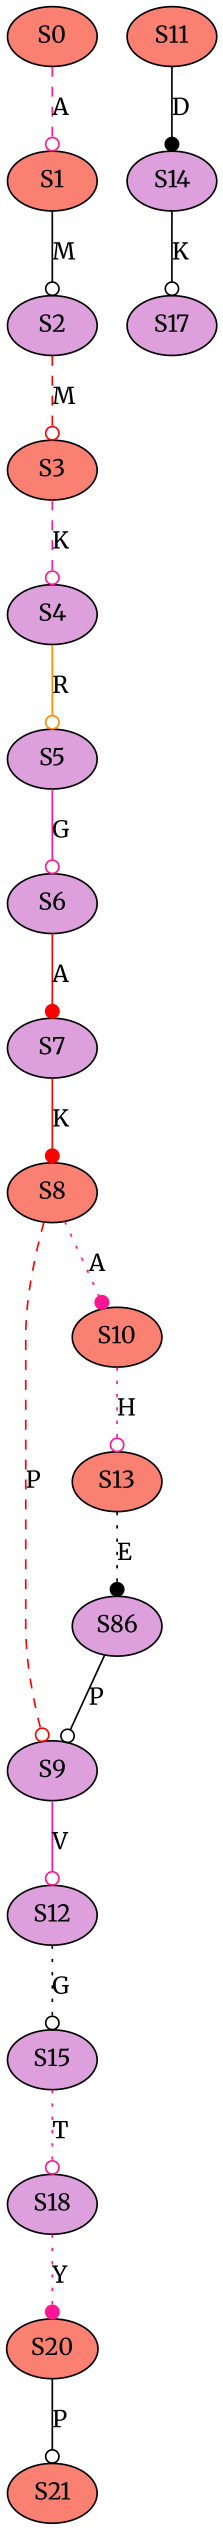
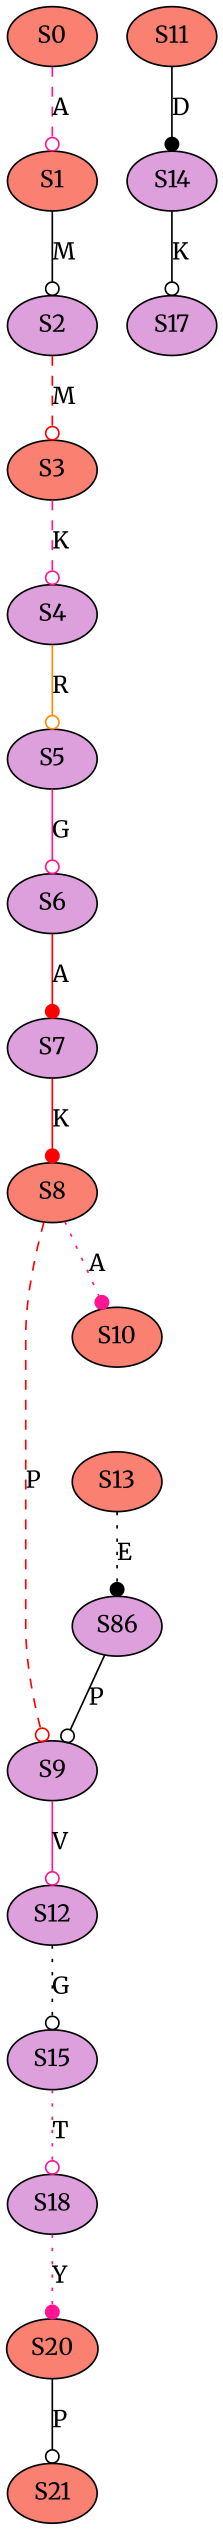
(117, 1403) -> none
